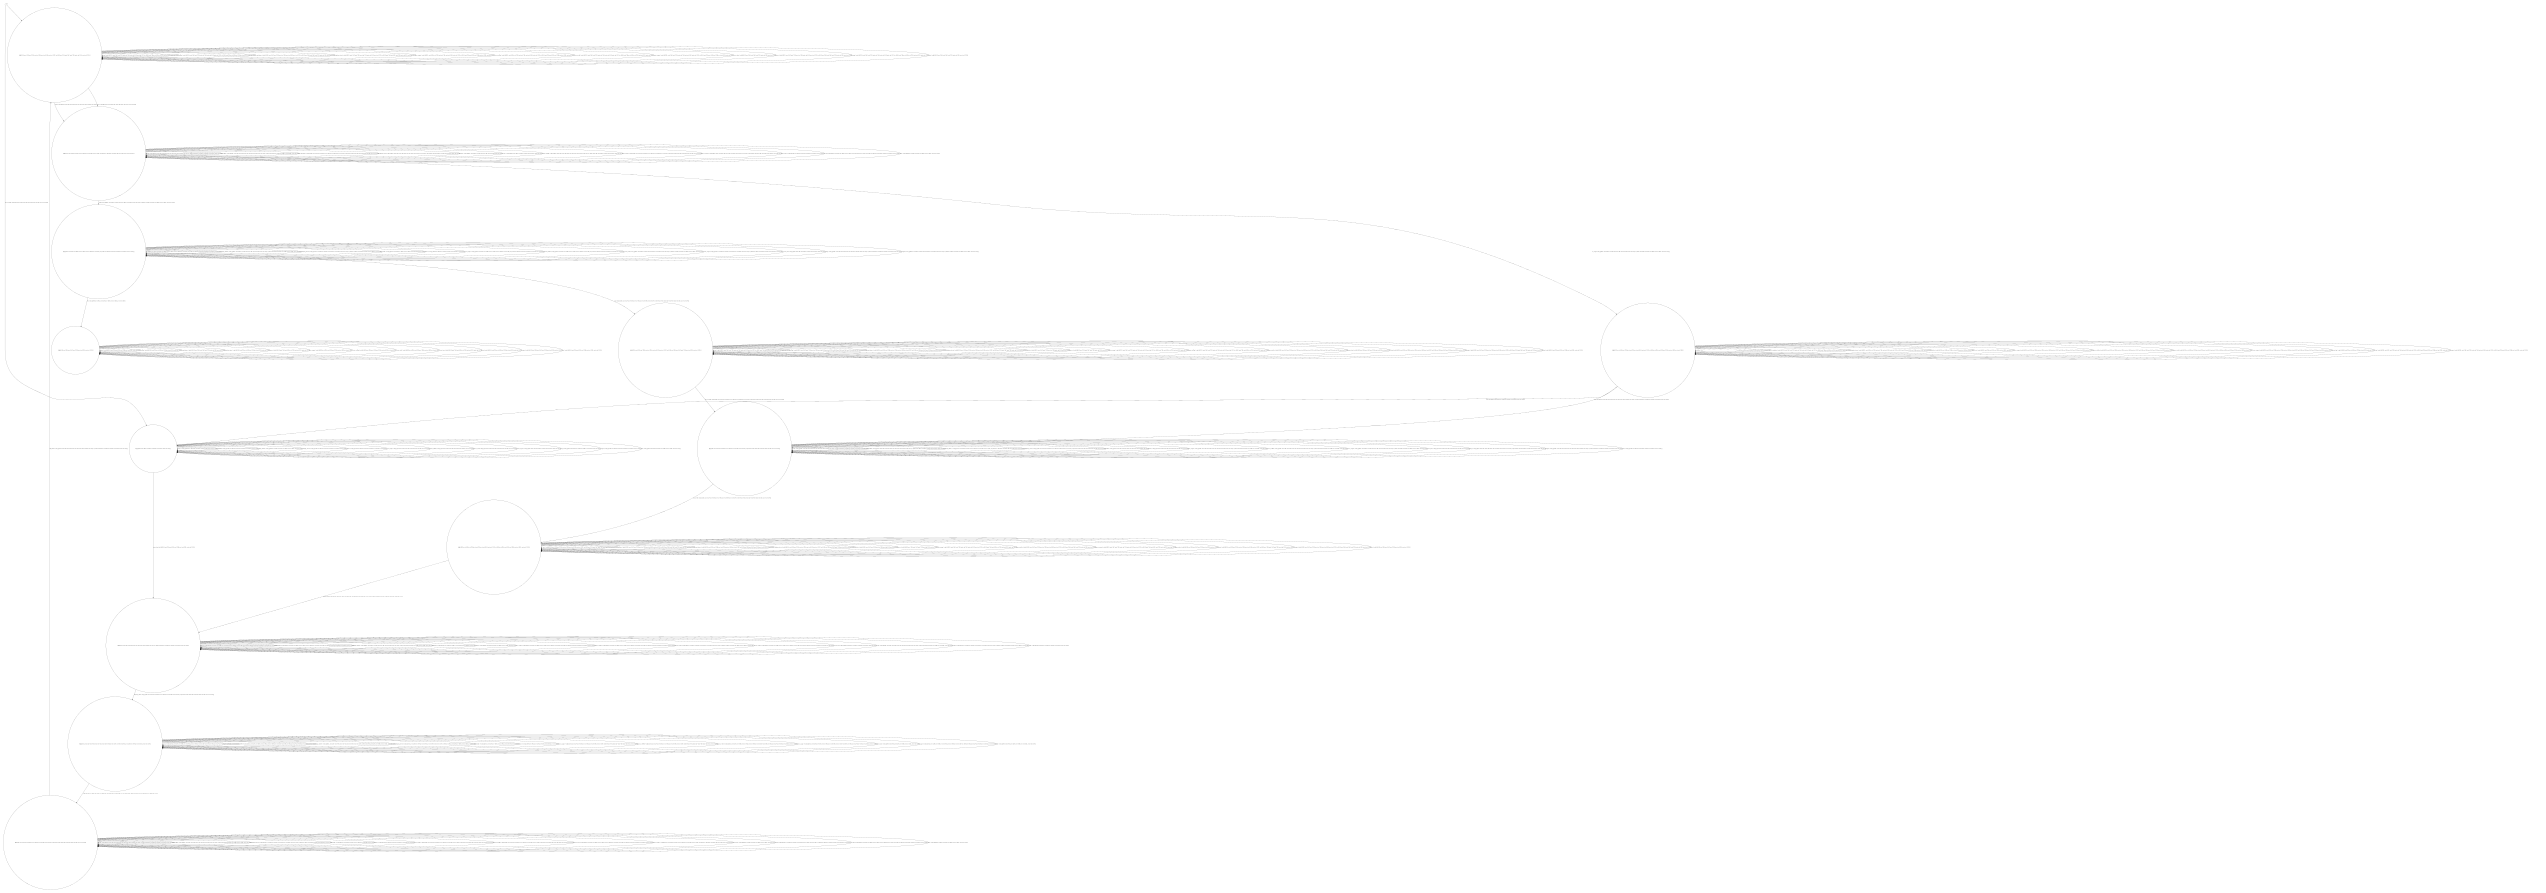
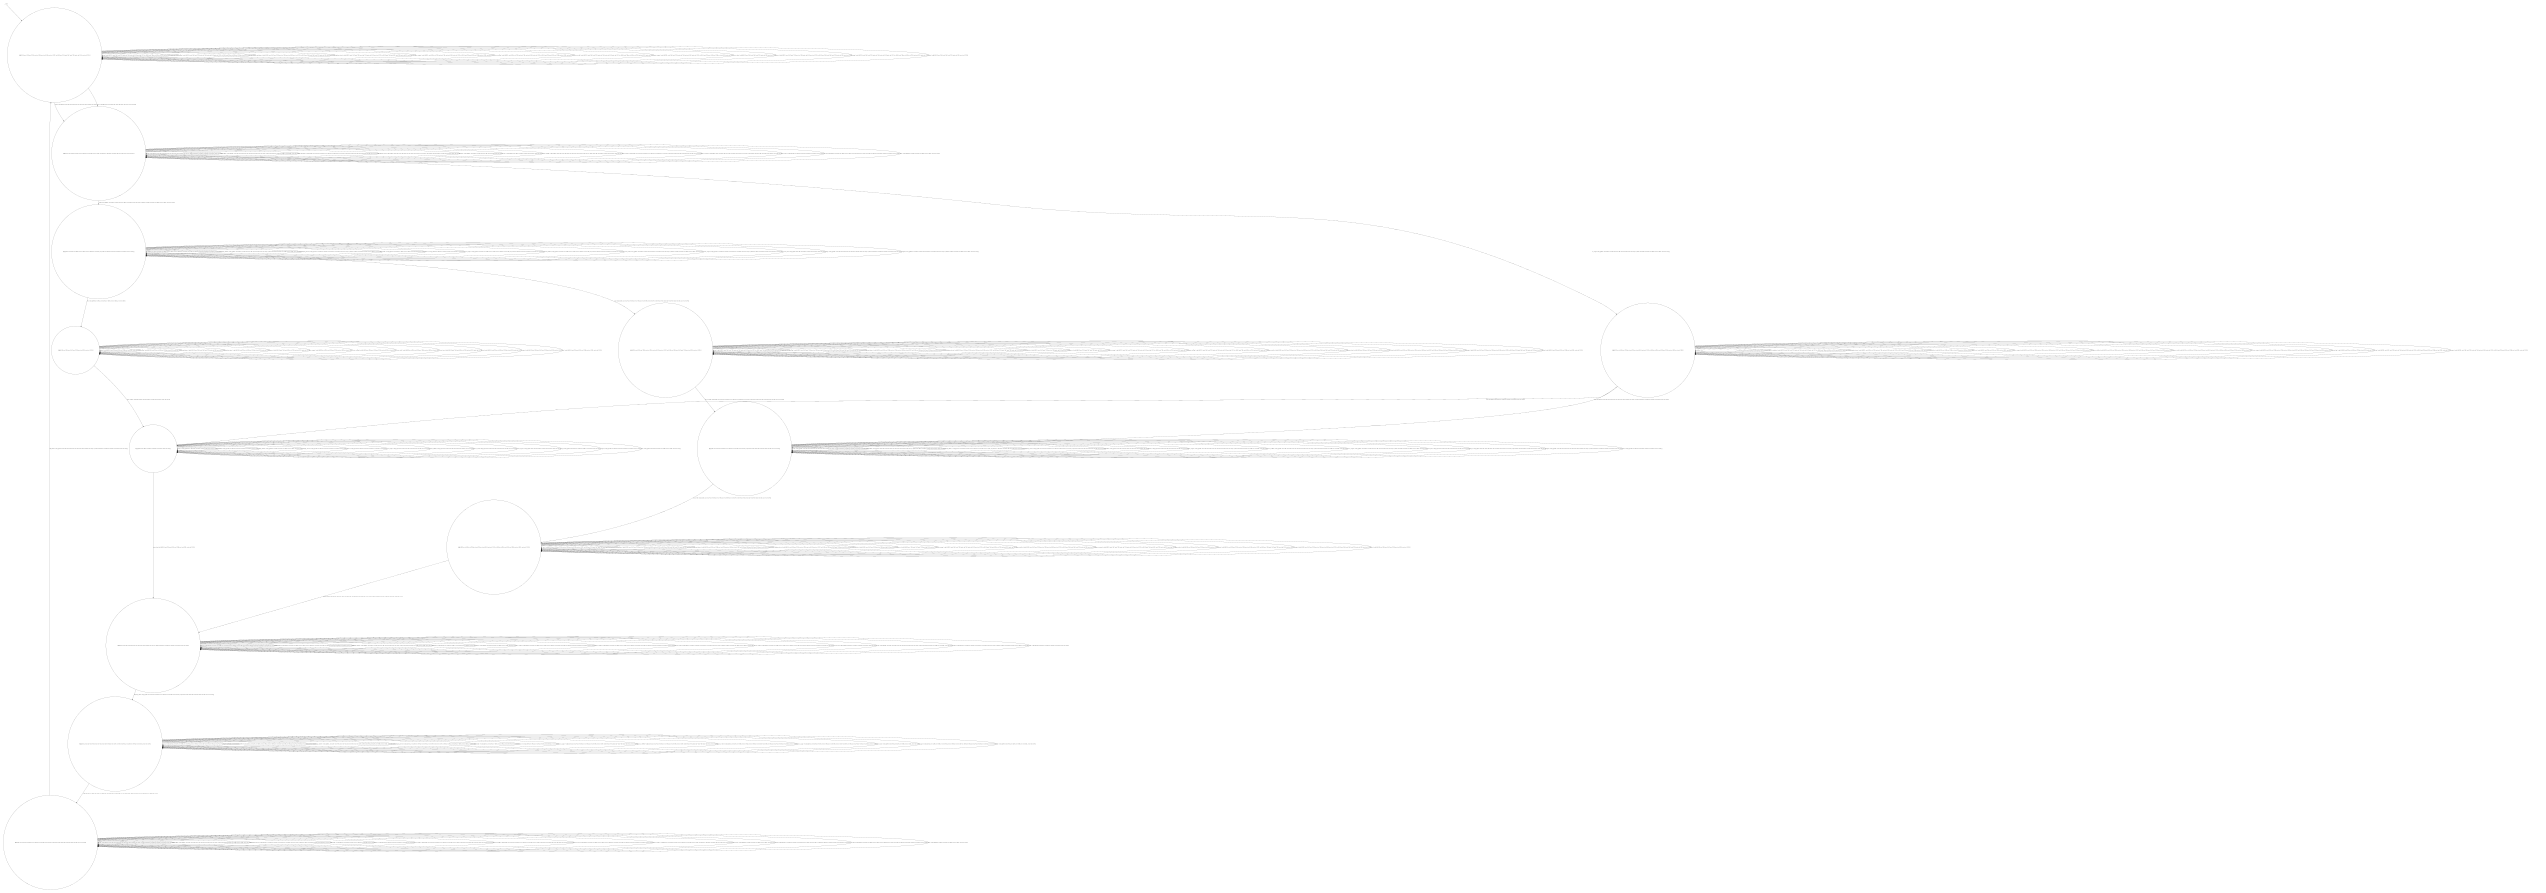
(5, 267) -> (122, 393)
